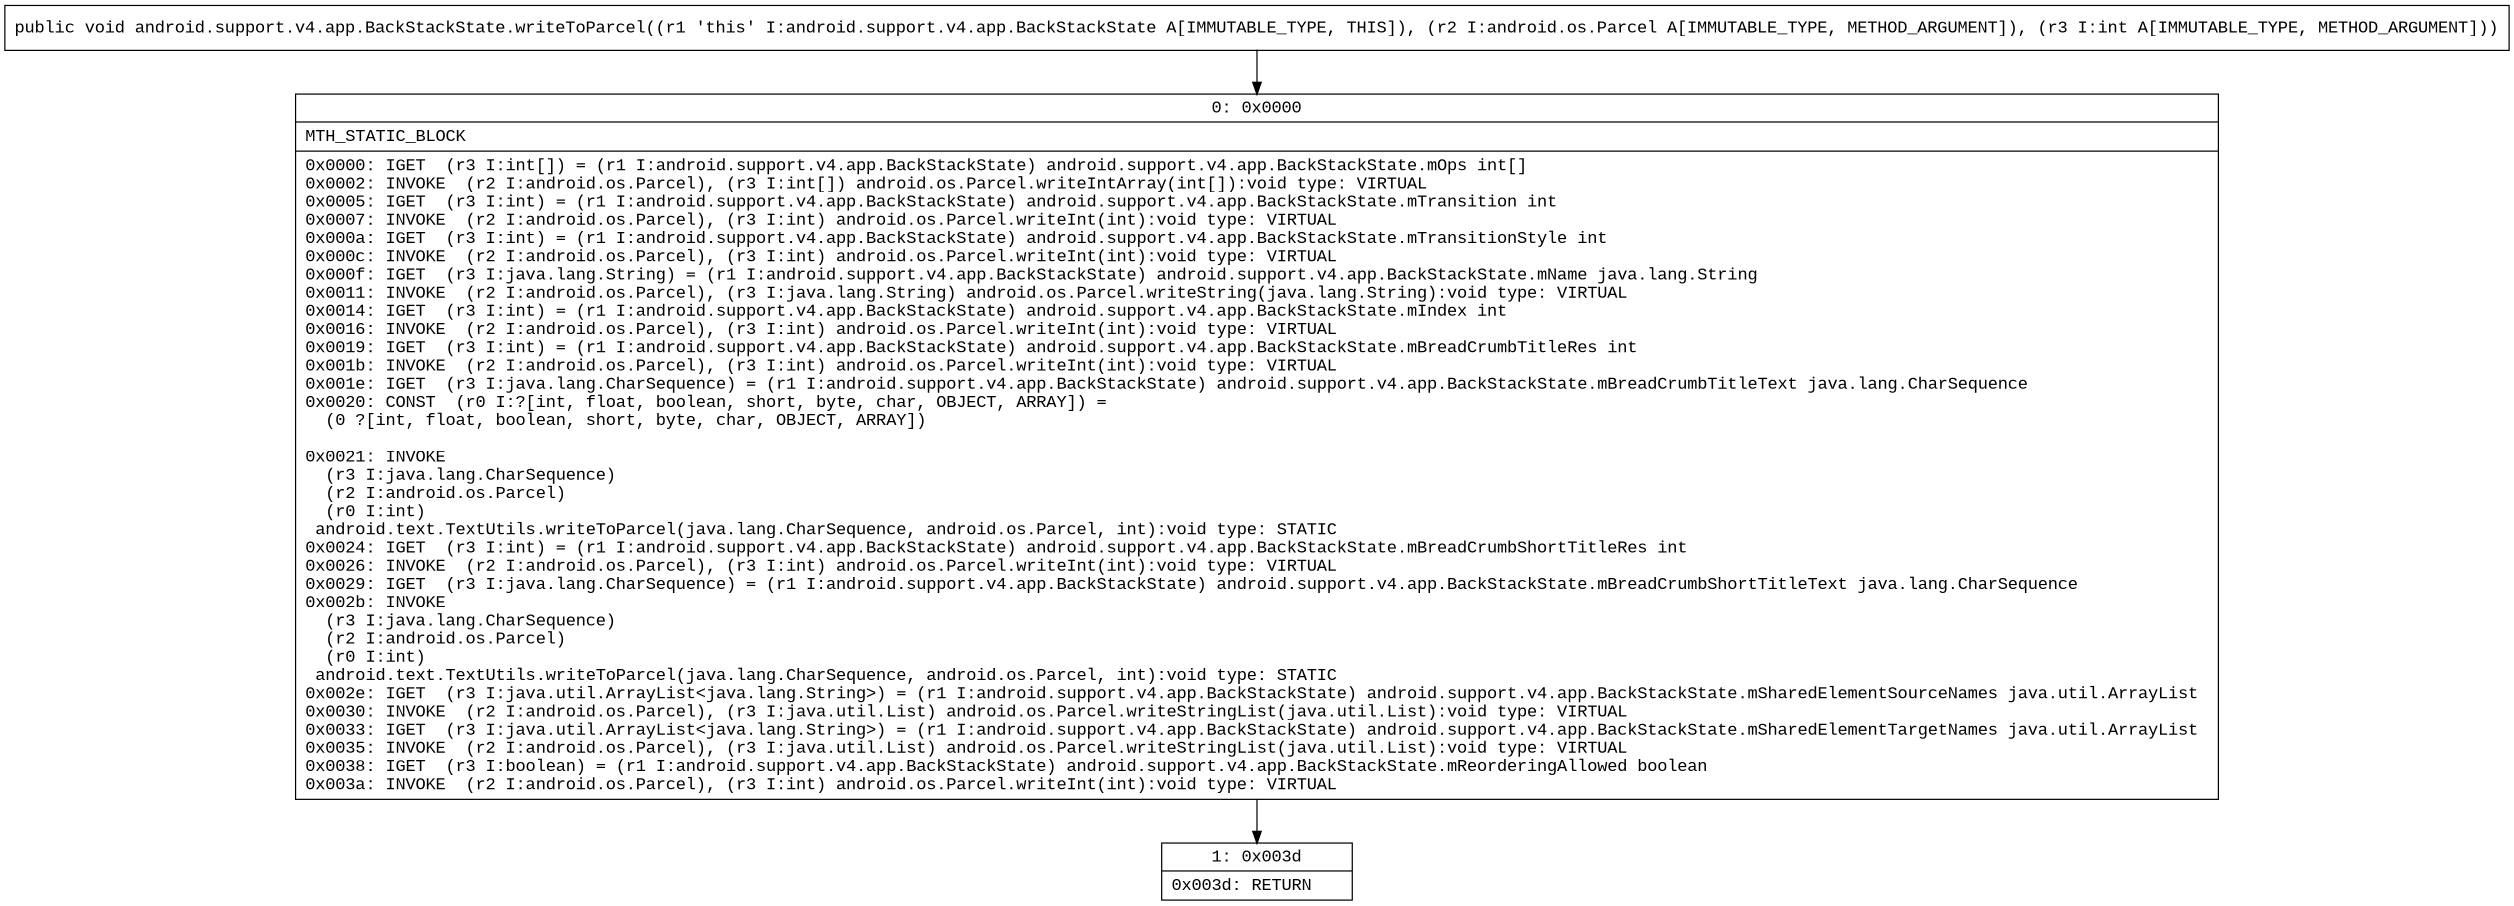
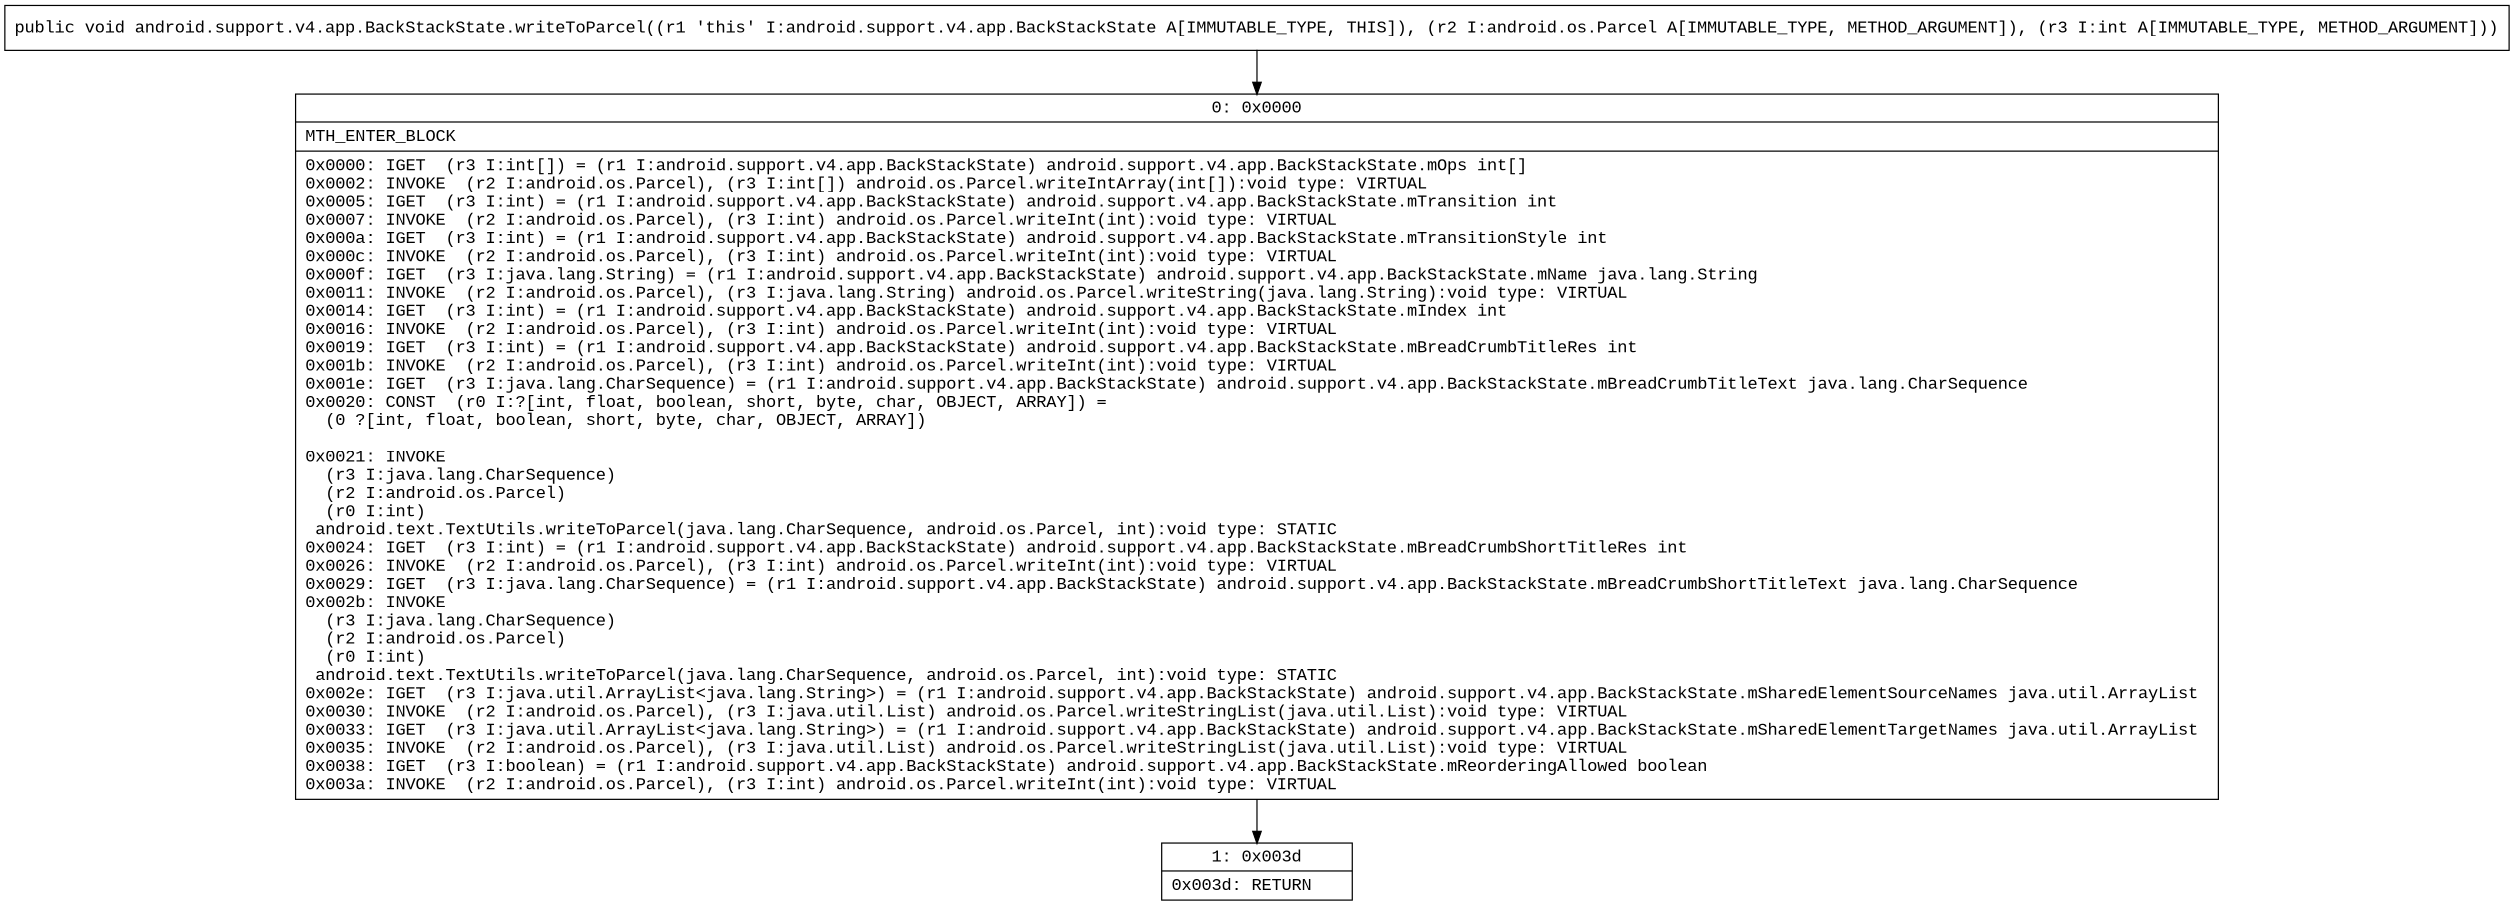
(386, 136) -> (381, 136)
